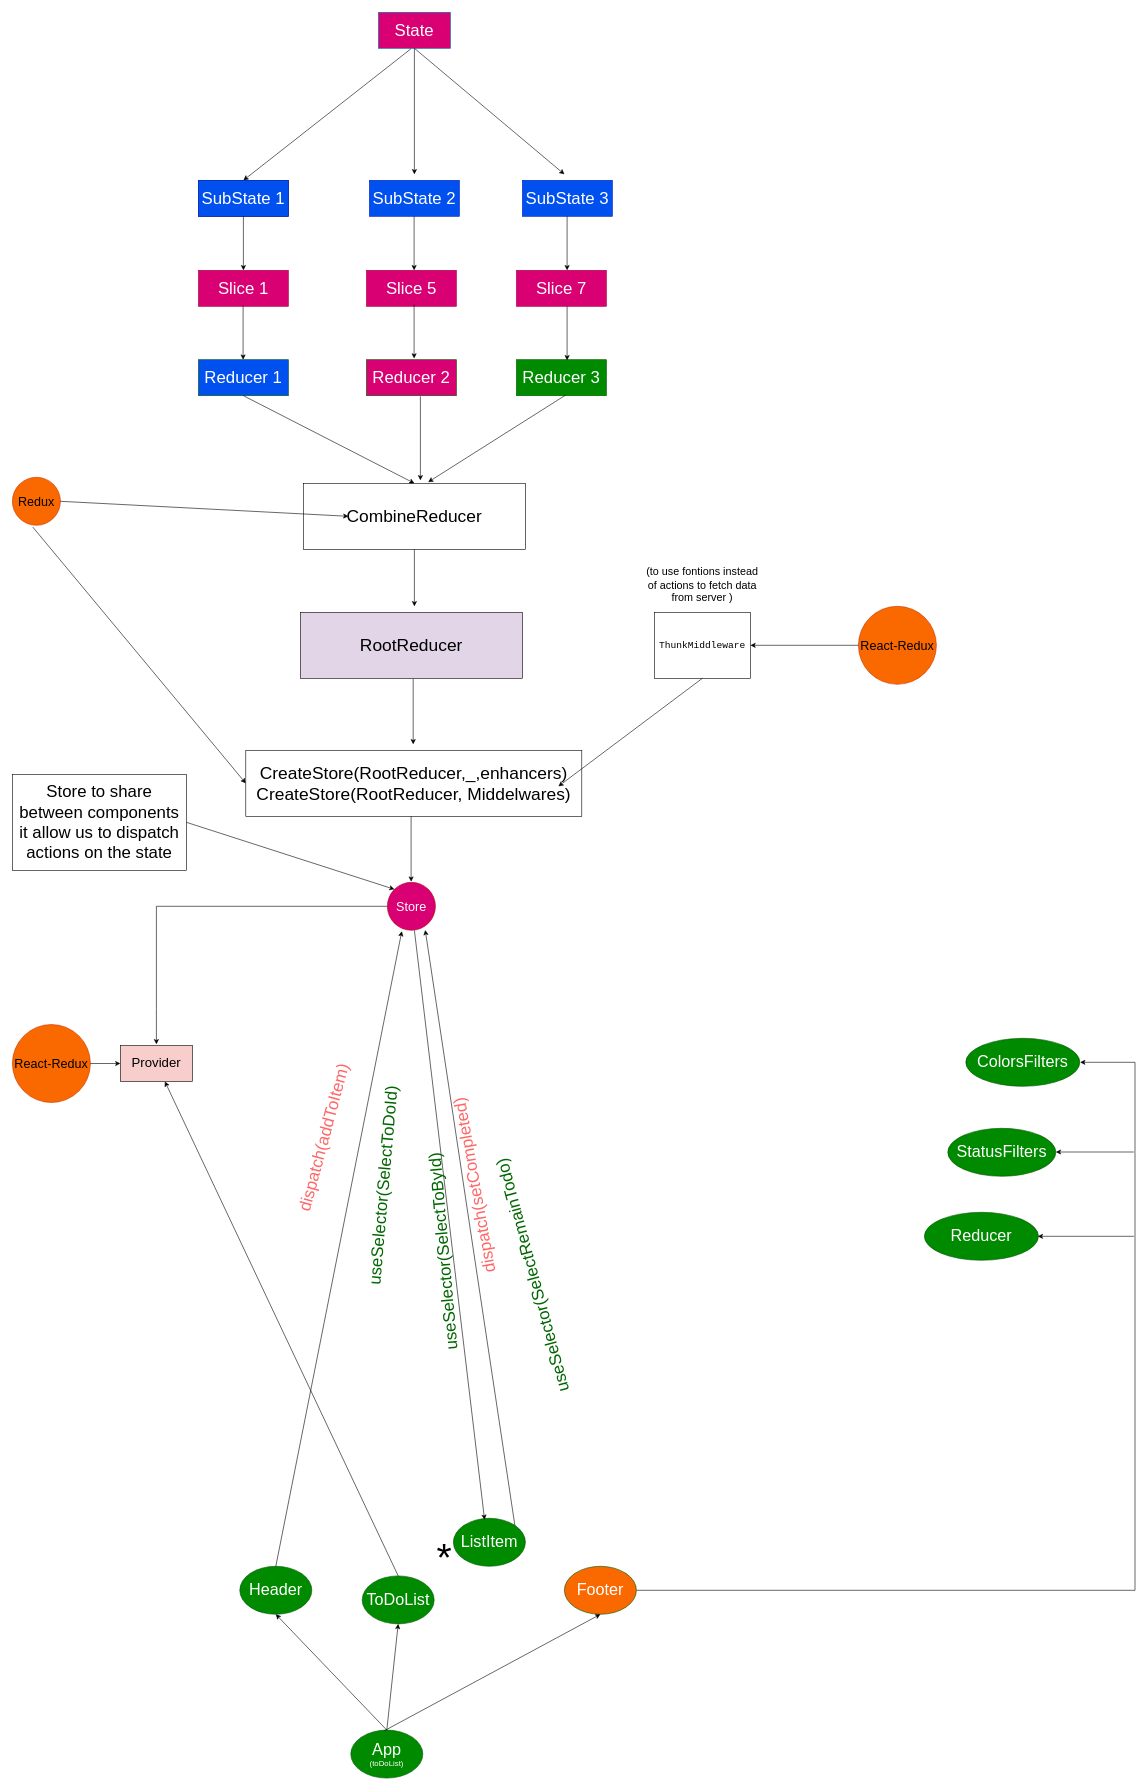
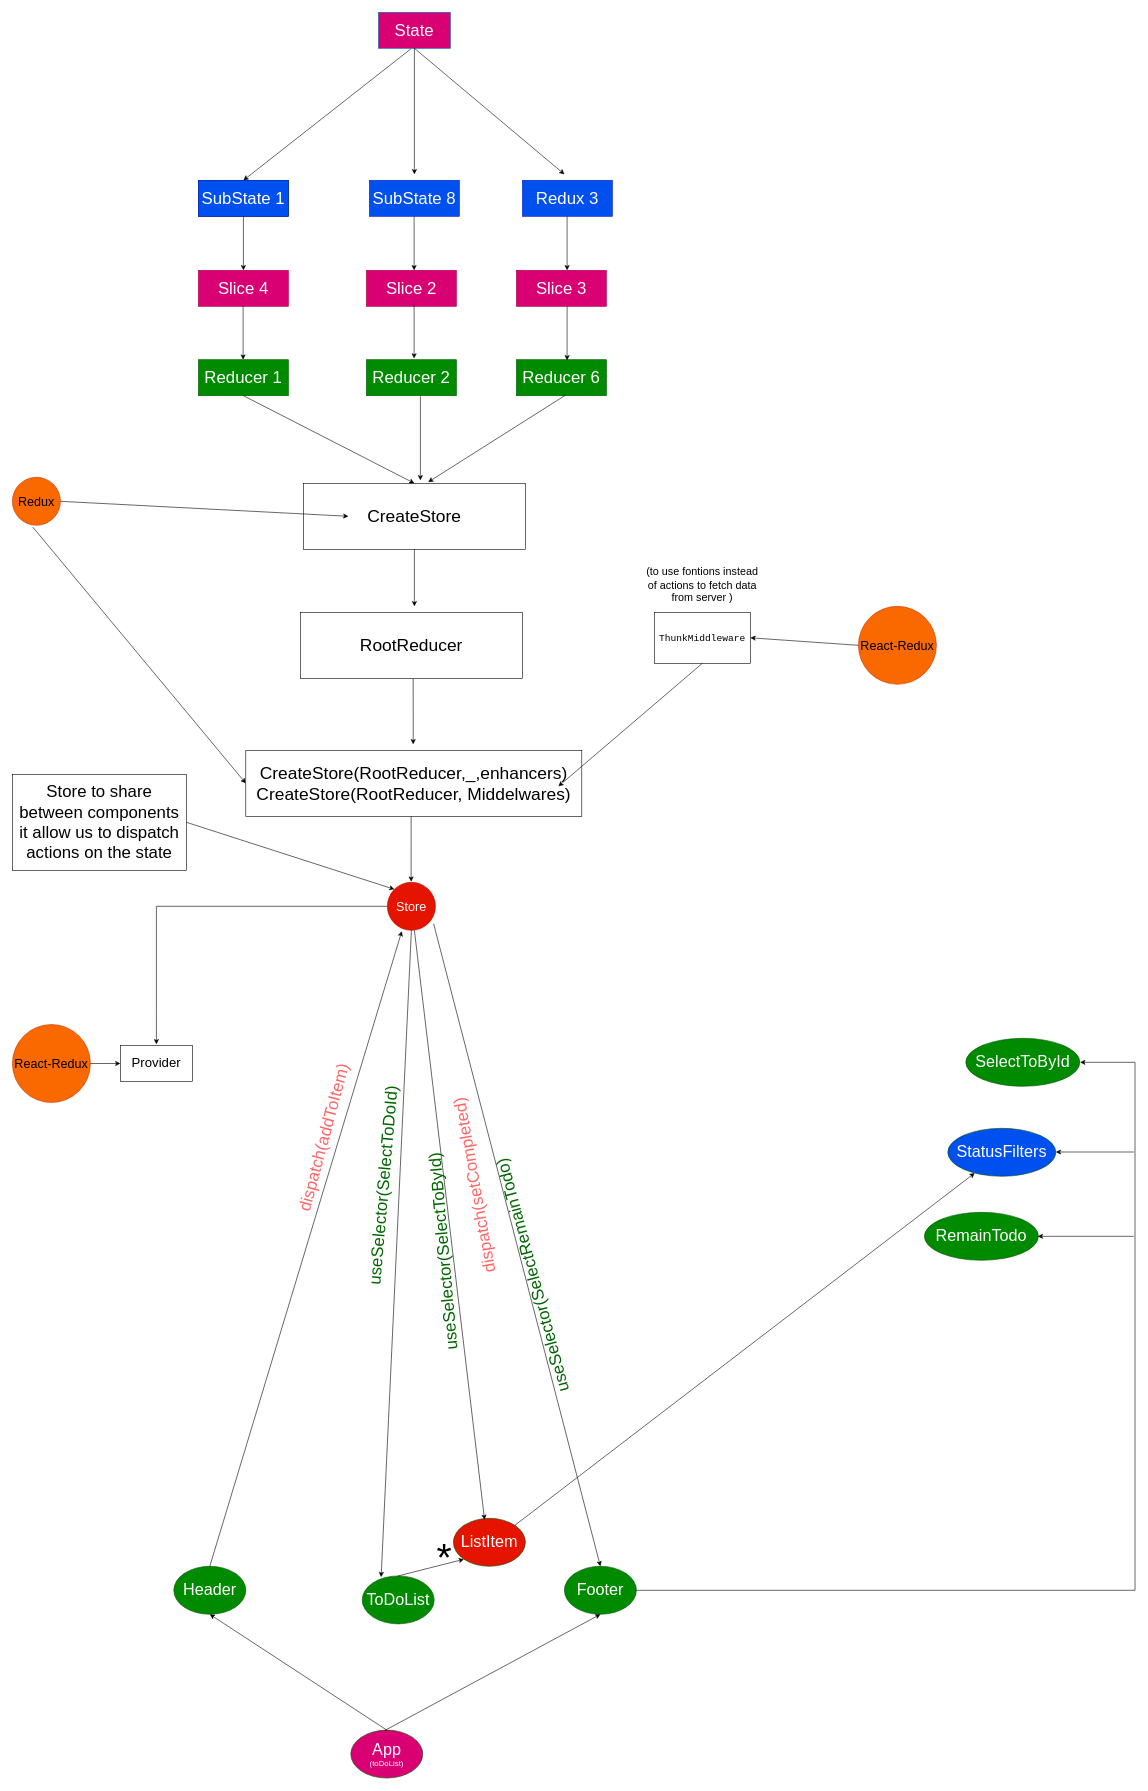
(414, 198) -> (414, 198)
(567, 198) -> (567, 198)
(243, 288) -> (243, 288)
(411, 288) -> (411, 288)
(561, 288) -> (561, 288)
(243, 378) -> (243, 378)
(411, 378) -> (411, 378)
(561, 378) -> (561, 378)
(414, 516) -> (414, 516)
(411, 645) -> (411, 645)
(702, 645) -> (702, 638)
(411, 906) -> (411, 906)
(1023, 1062) -> (1023, 1062)
(156, 1064) -> (156, 1064)
(1002, 1152) -> (1002, 1152)
(470, 1230) -> (743, 1351)
(981, 1236) -> (981, 1236)
none -> (516, 1243)
(282, 1330) -> (429, 1568)
none -> (383, 1538)
(489, 1542) -> (489, 1542)
(276, 1590) -> (210, 1590)
(600, 1590) -> (600, 1590)
(392, 1679) -> none
(387, 1754) -> (387, 1754)
